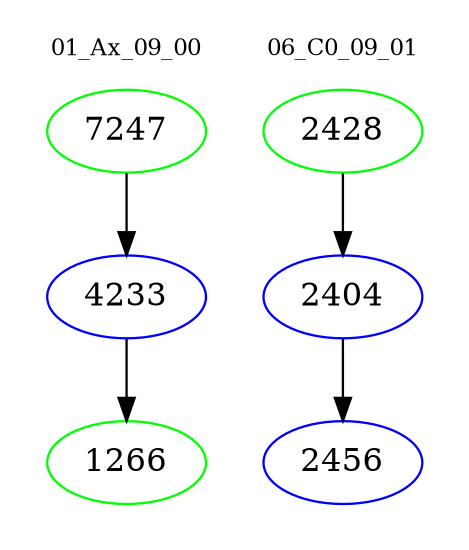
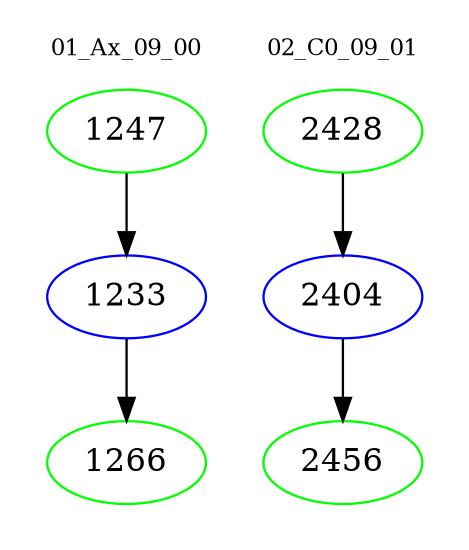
(343, 49) -> (343, 49)
(127, 131) -> (127, 131)
(127, 297) -> (127, 297)
(343, 463) -> (343, 463)
